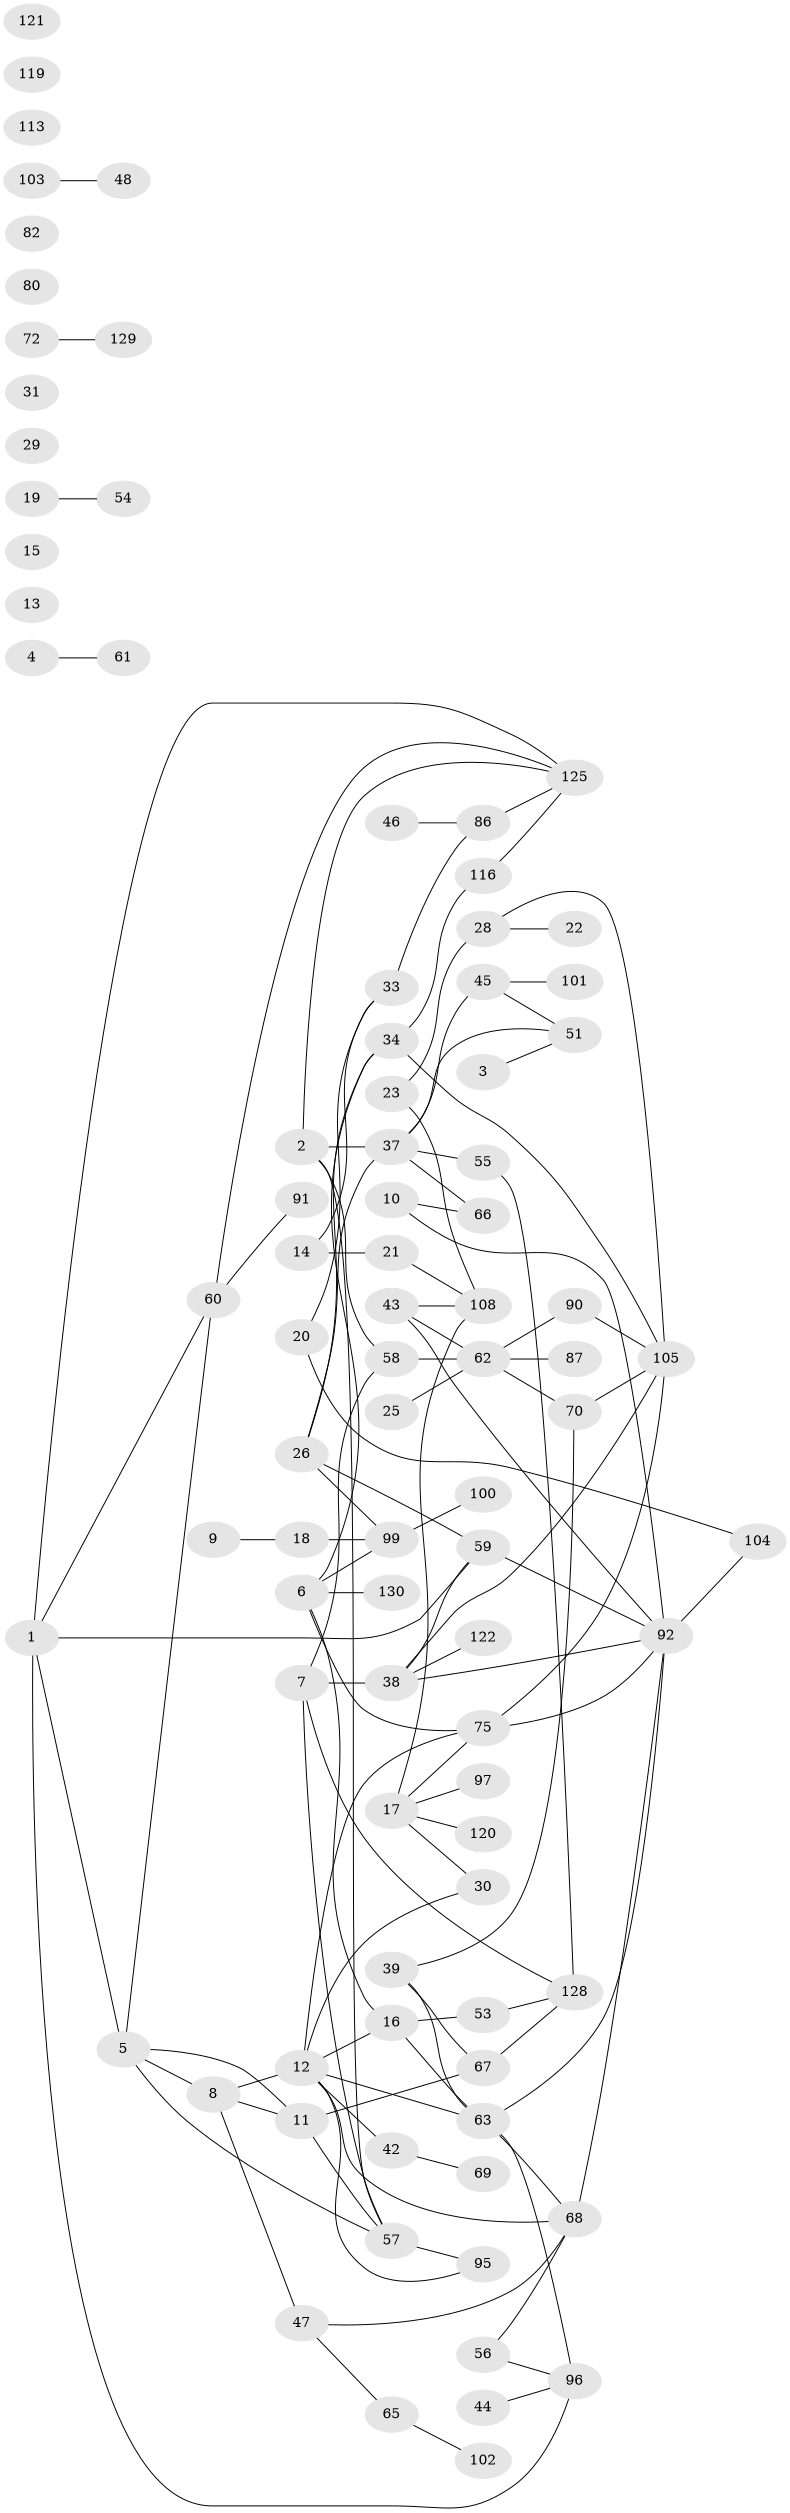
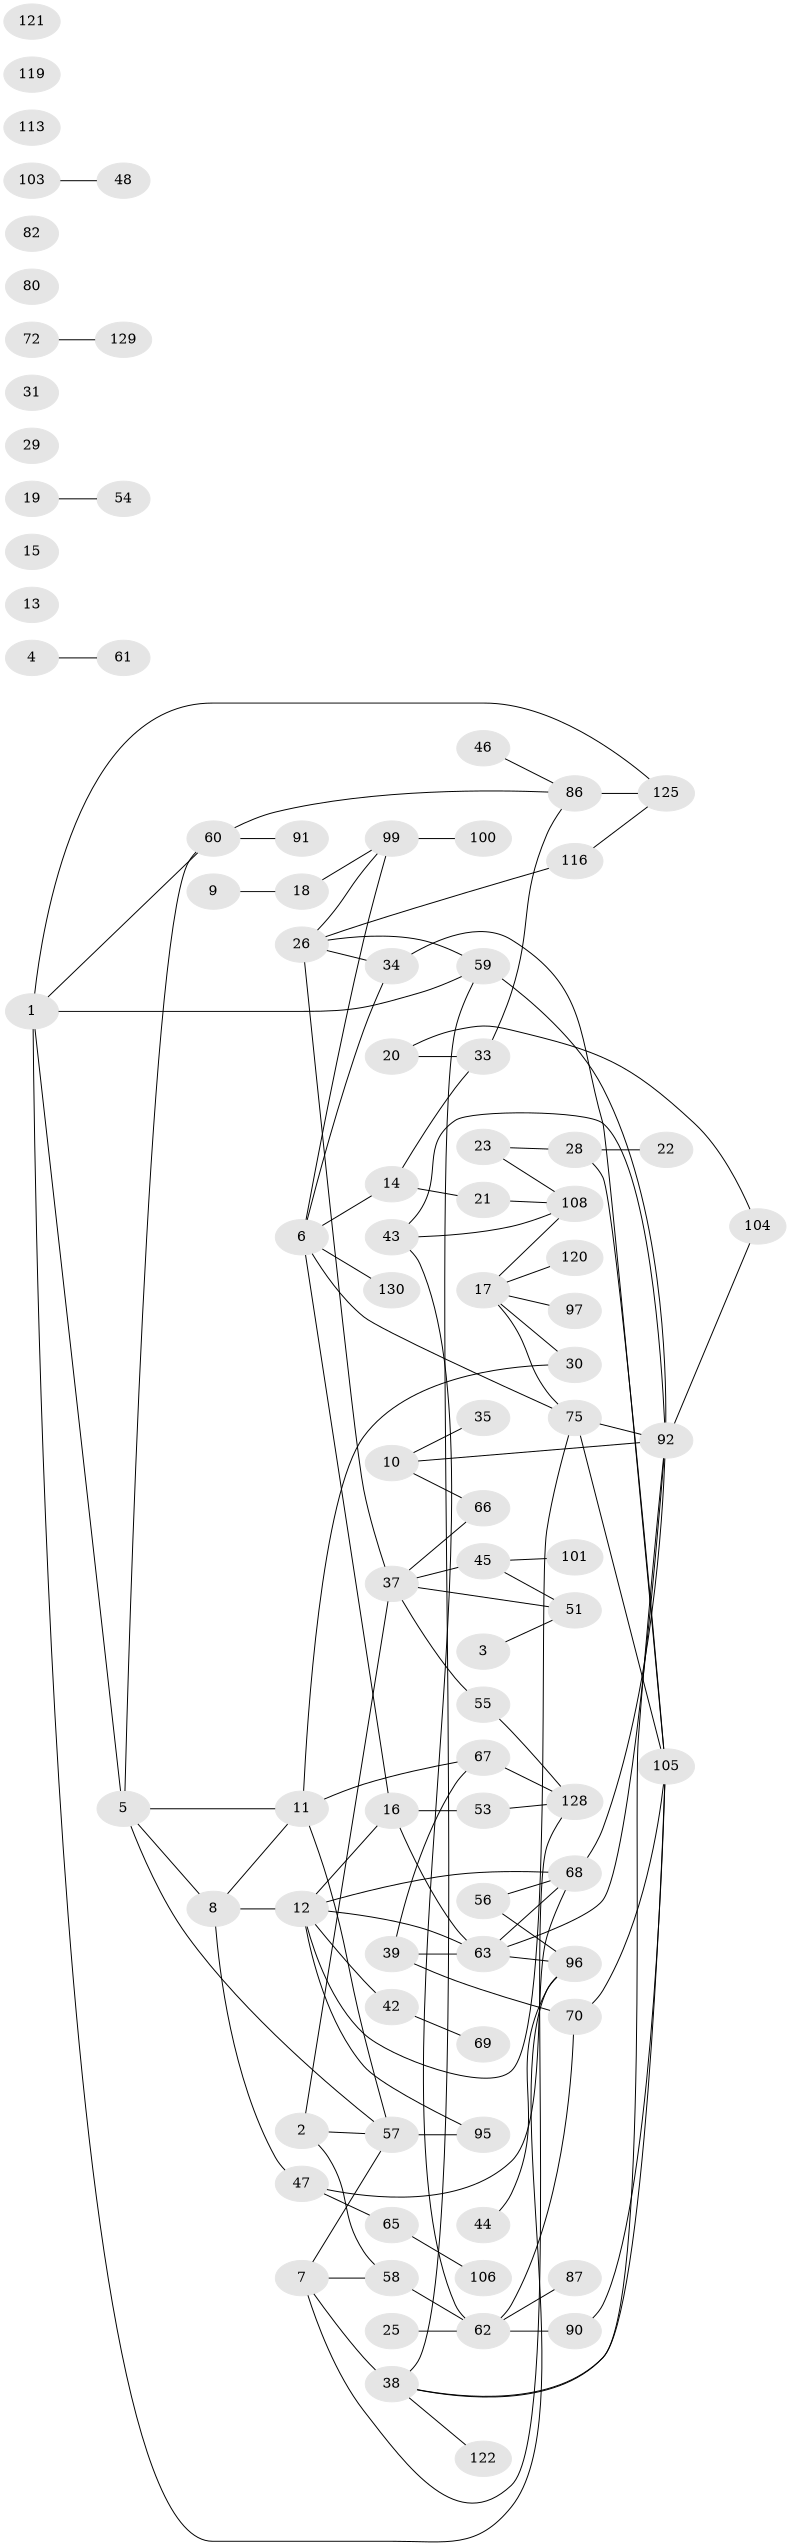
(332, 863) -> none
(291, 922) -> (389, 795)
(437, 959) -> (437, 901)
none -> (347, 1211)
none -> (483, 1418)
(363, 1944) -> (336, 1510)
(483, 2461) -> (483, 2278)
